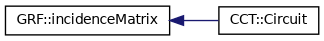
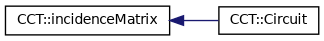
(88, 21) -> (88, 21)
